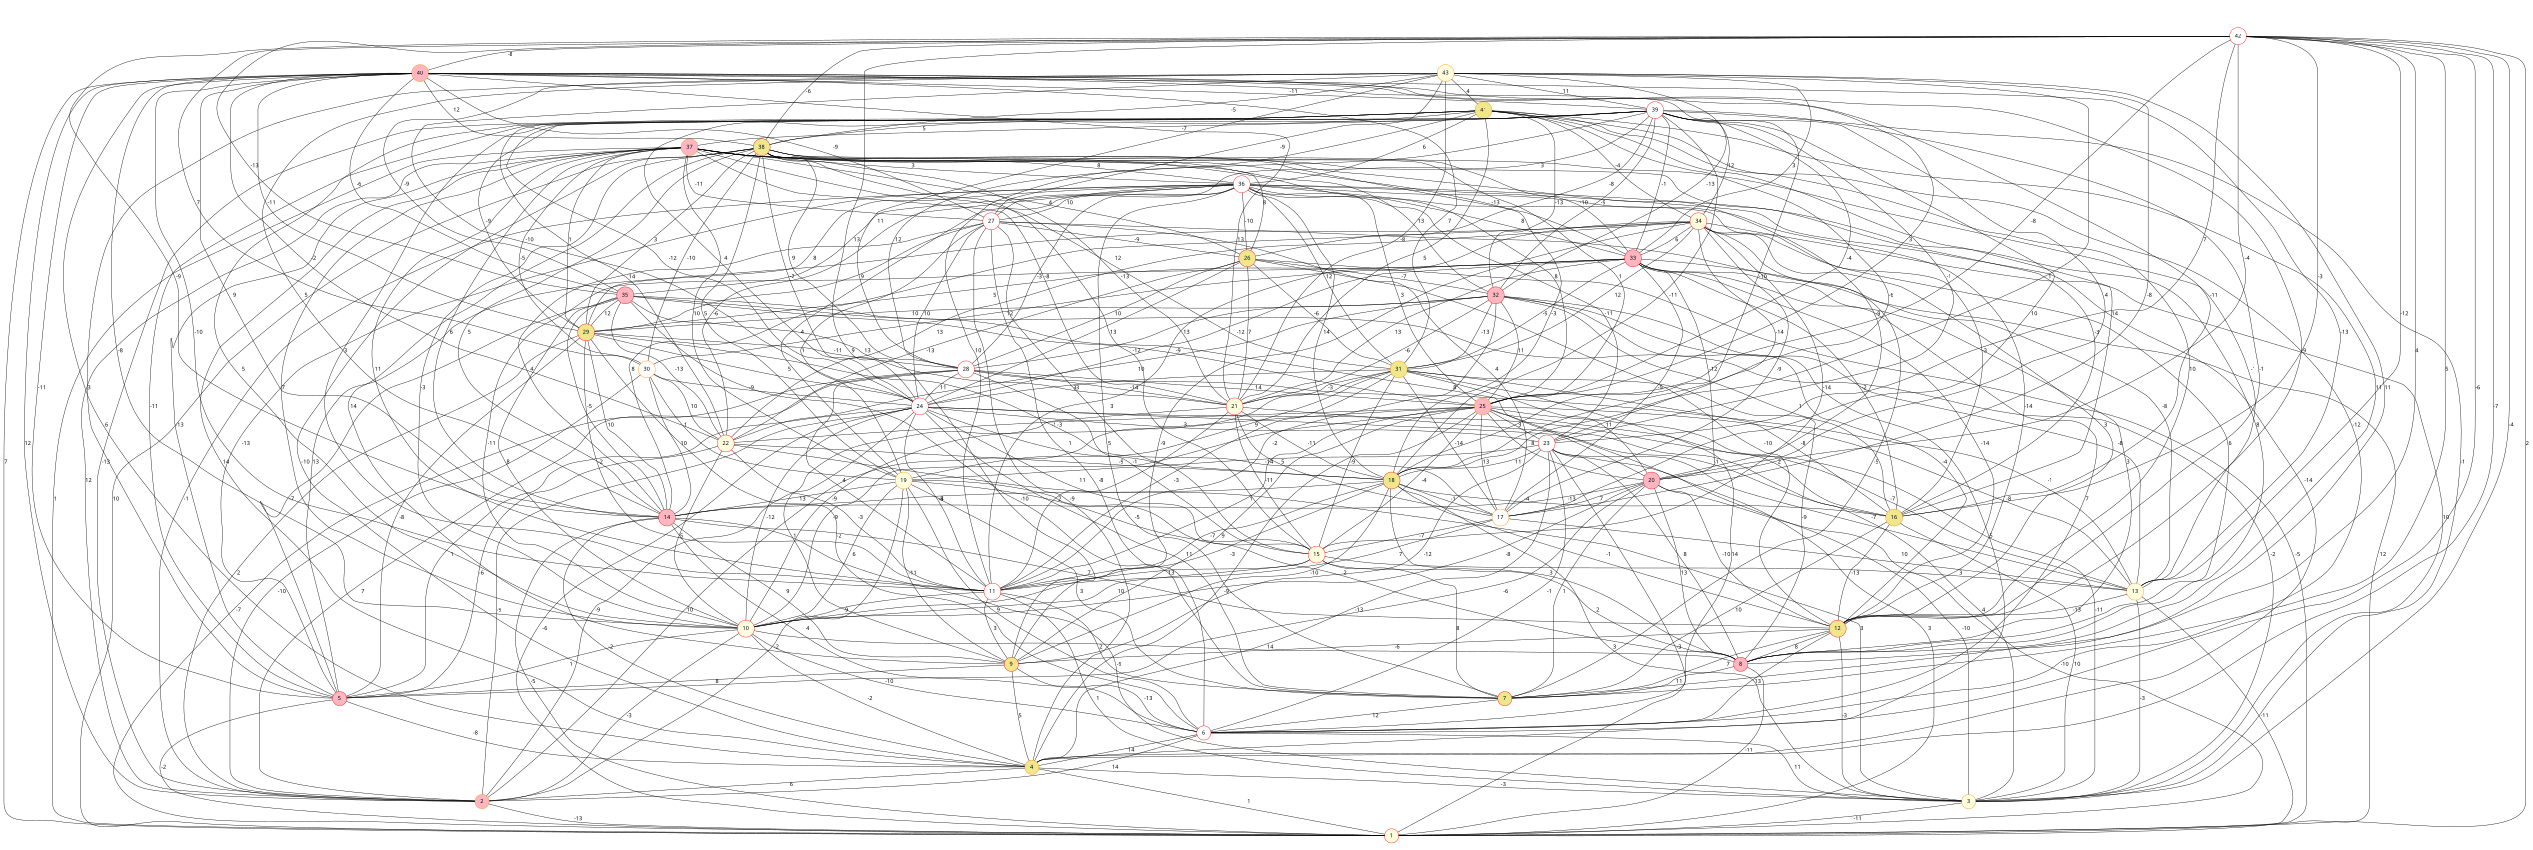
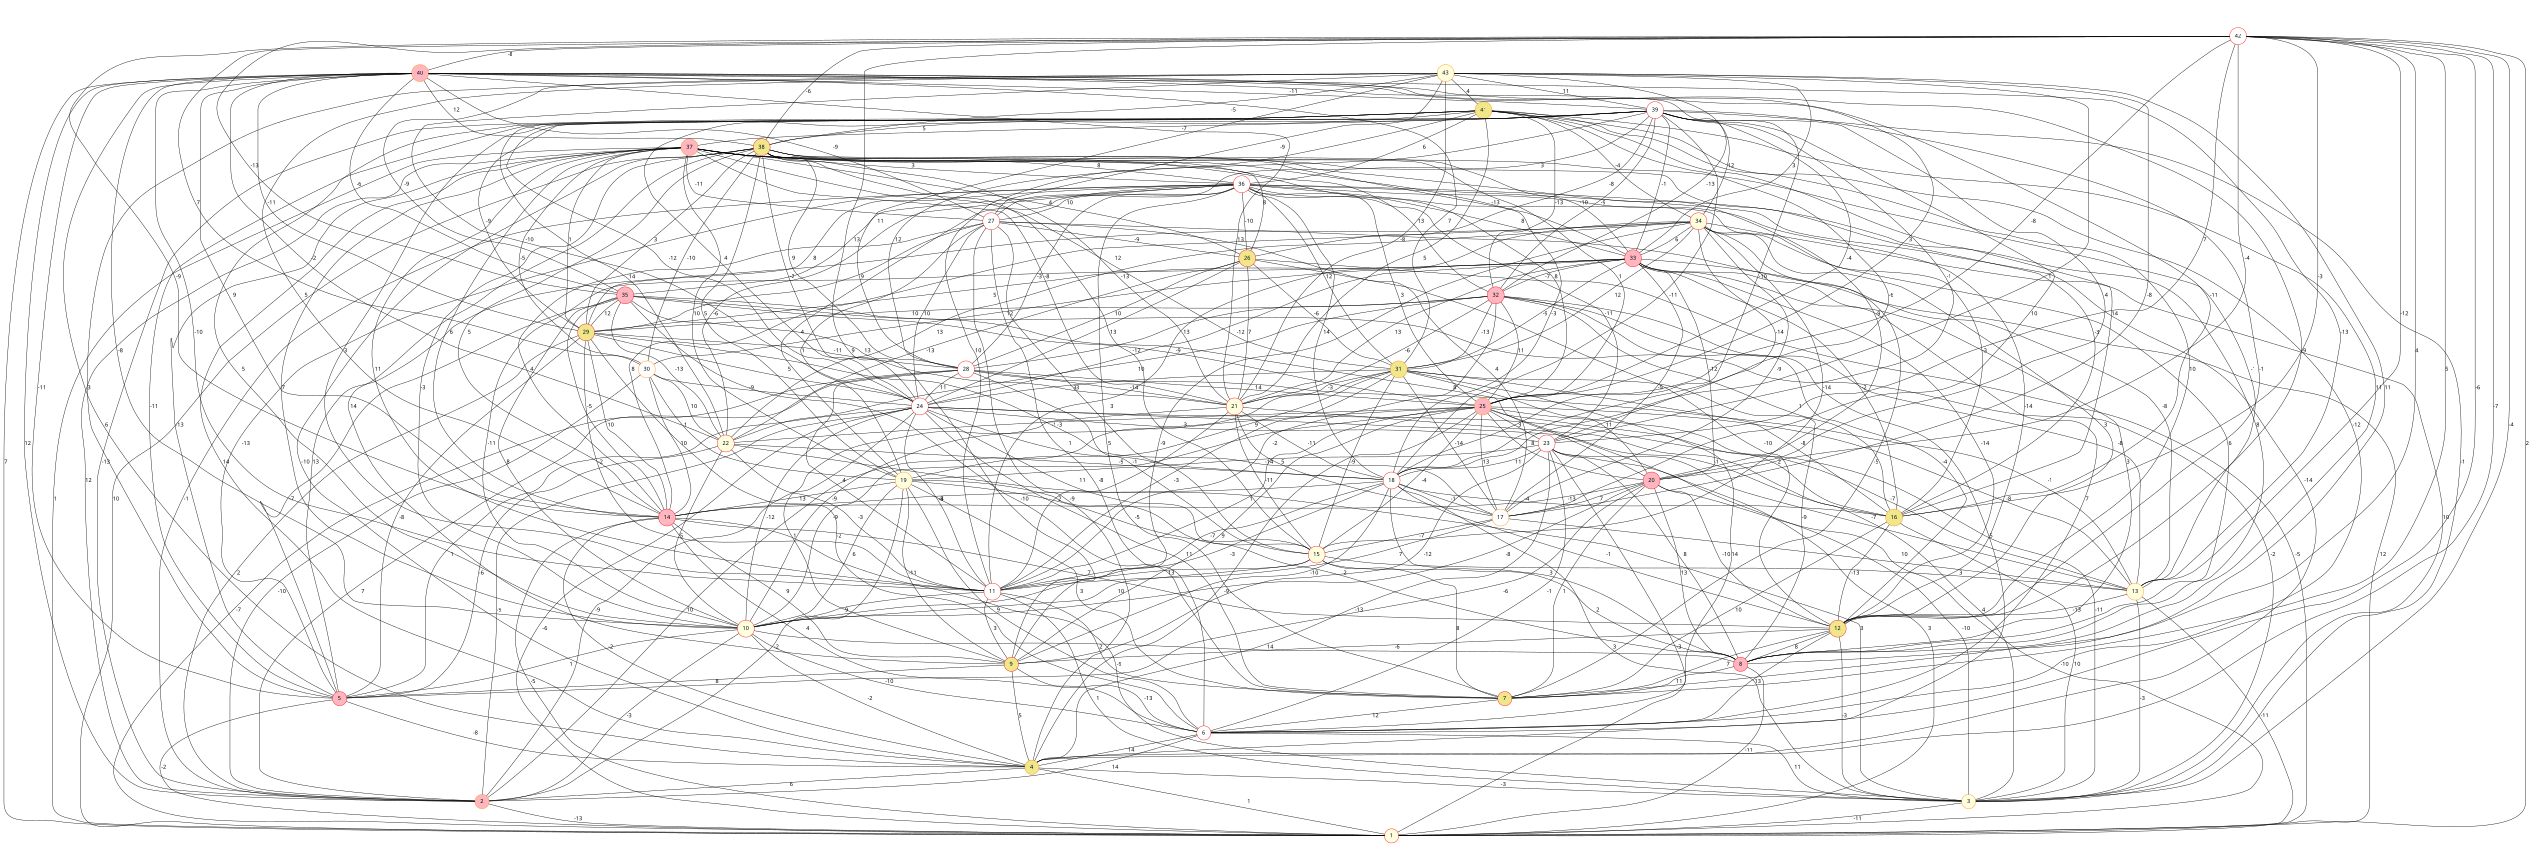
(1366, 274) -> (1553, 272)
(1392, 481) -> (1392, 481)
